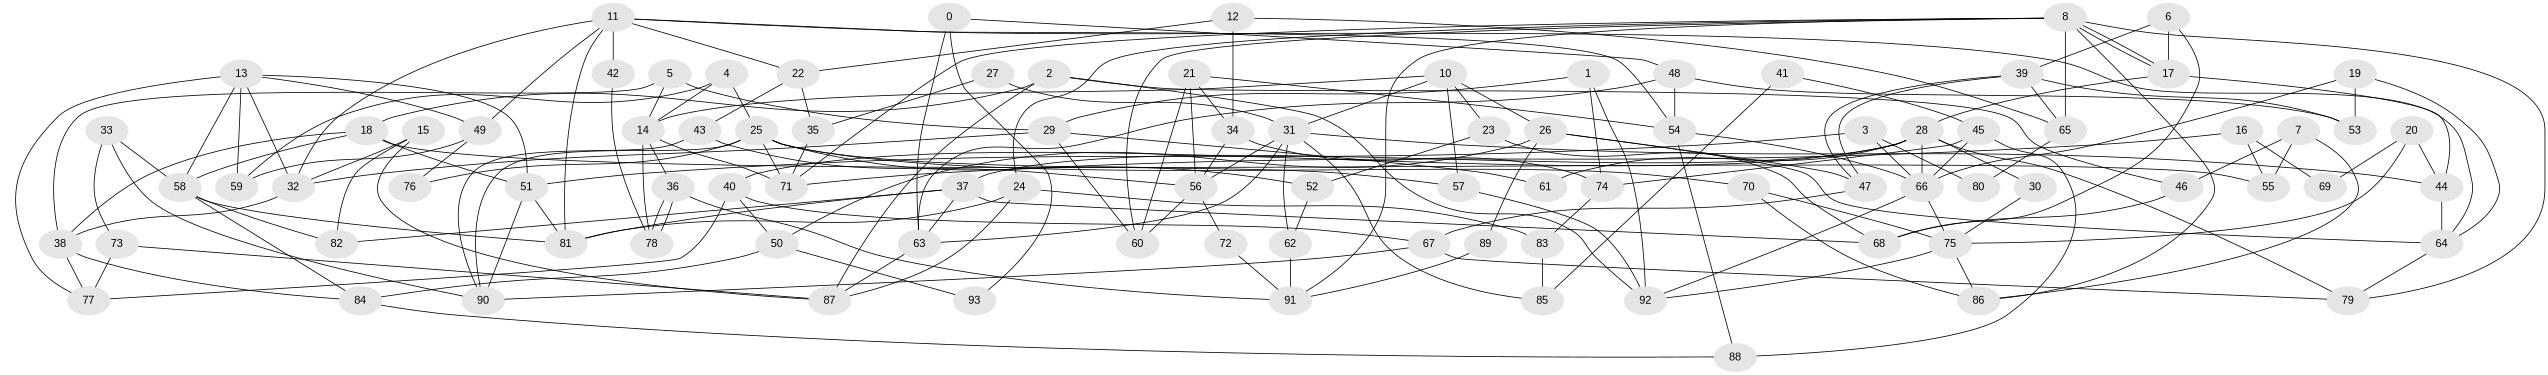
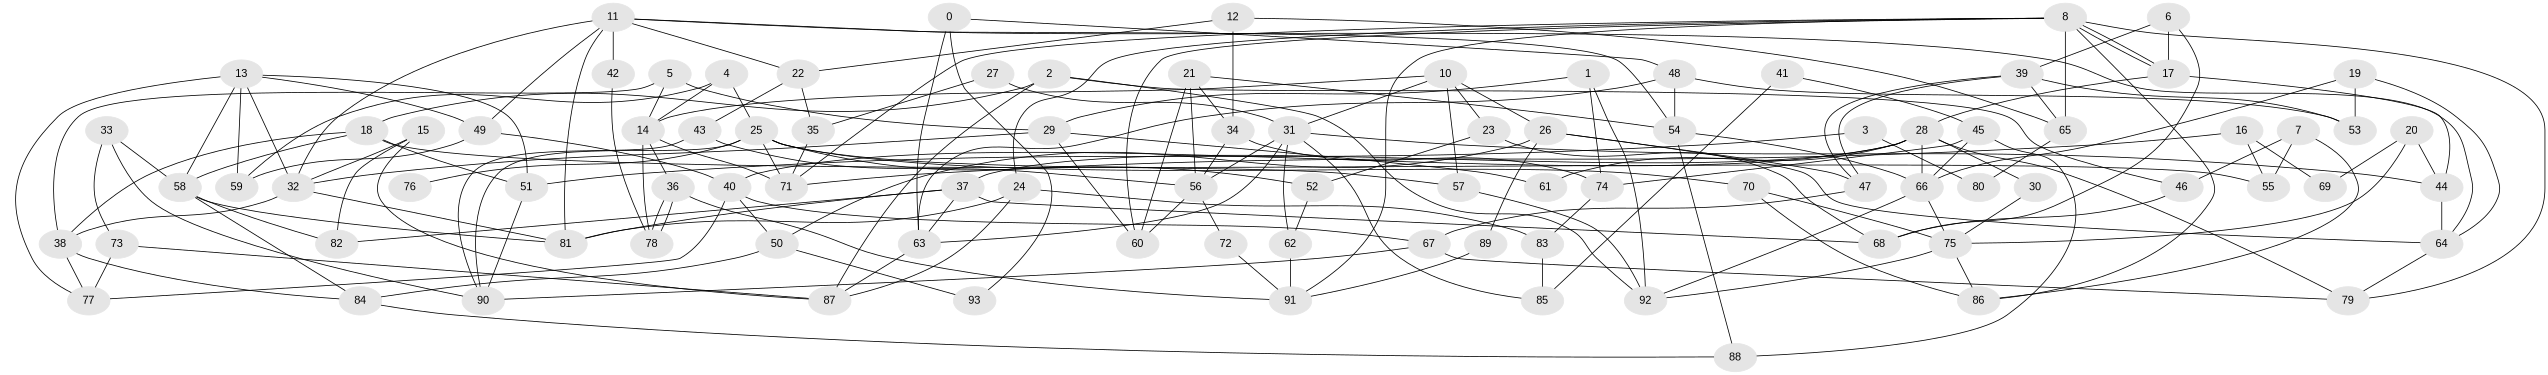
(447, 157) -> (587, 146)
(1894, 159) -> none
(546, 216) -> (430, 216)
